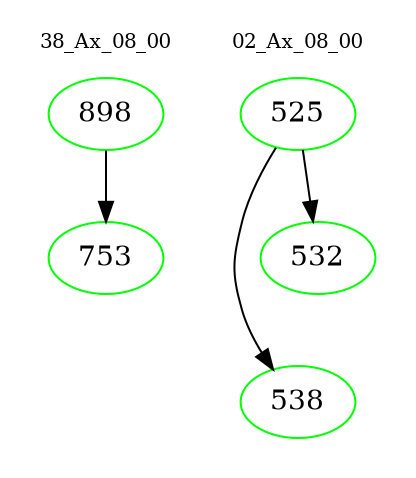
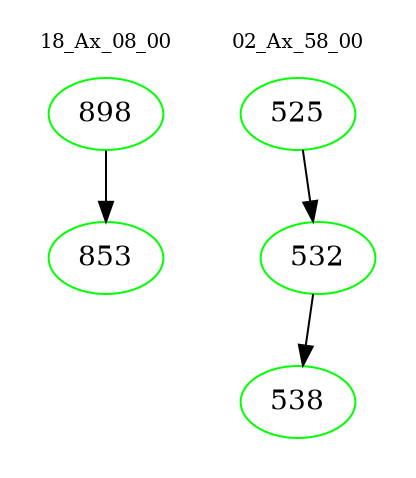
(106, 43) -> (106, 43)
(298, 43) -> (298, 43)
(236, 249) -> (309, 320)
(106, 258) -> (106, 258)
